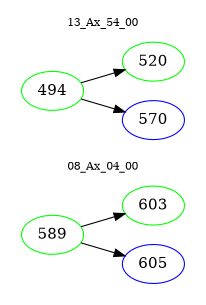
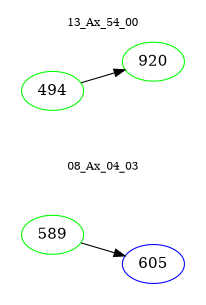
(153, 62) -> (153, 62)
(153, 120) -> none
(103, 167) -> (103, 167)
(153, 206) -> none
